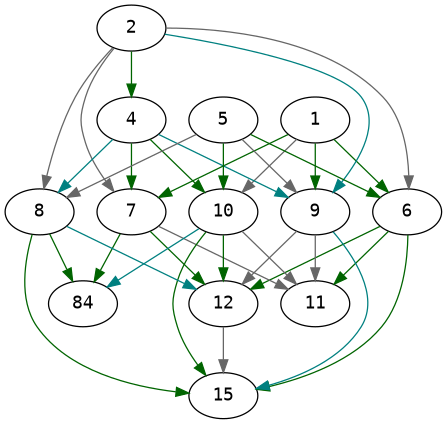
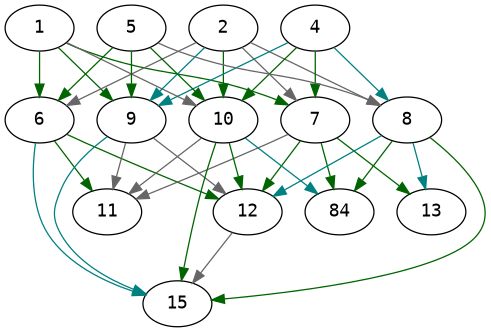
(131, 68) -> (223, 68)
(263, 160) -> (131, 68)
none -> (431, 212)
(370, 338) -> (51, 238)
